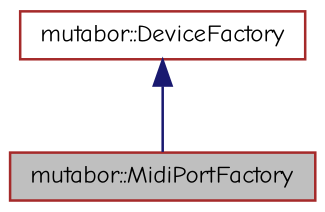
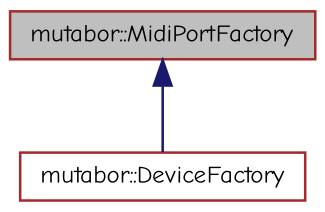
(163, 119) -> (163, 119)
